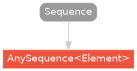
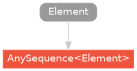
(68, 12) -> (68, 12)
